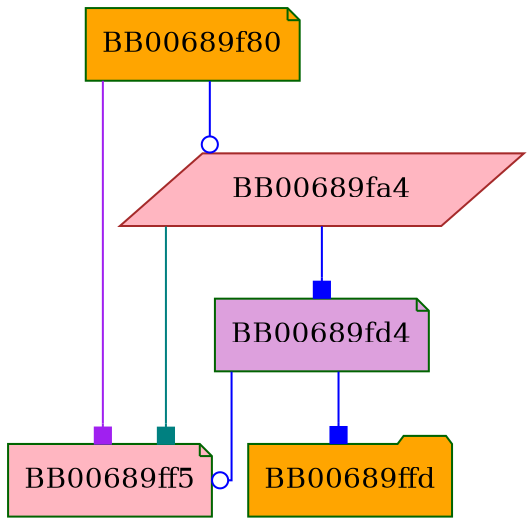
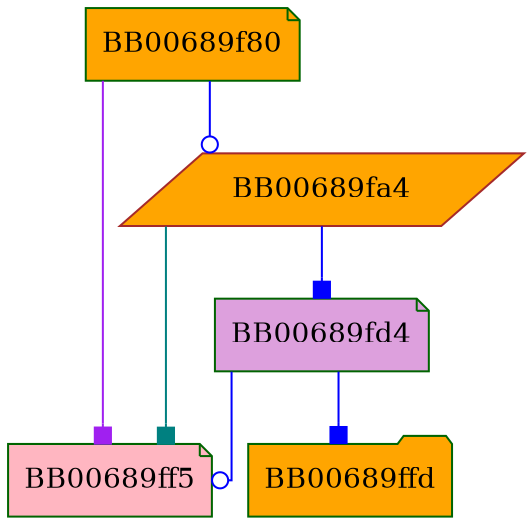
(322, 190) -> (322, 190)
